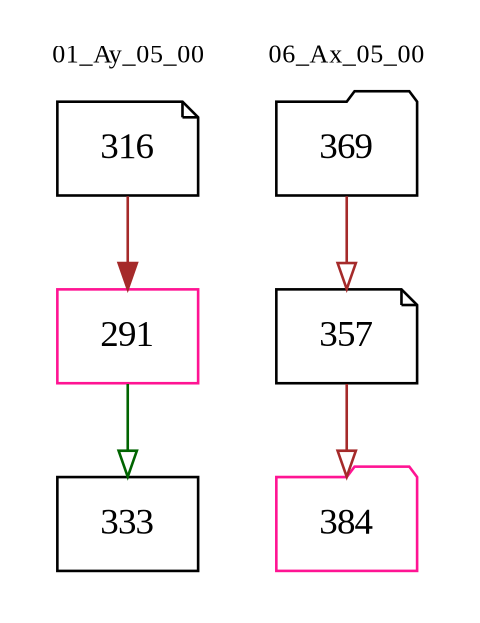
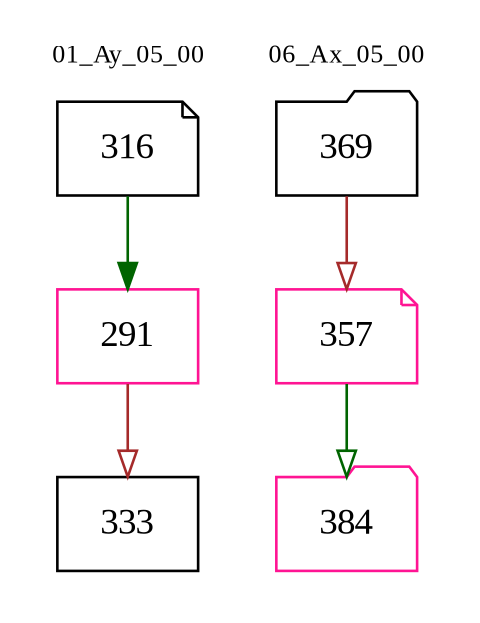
(128, 230) -> (128, 230)
(347, 336) -> (347, 336)
(128, 417) -> (128, 417)
(347, 417) -> (347, 417)
